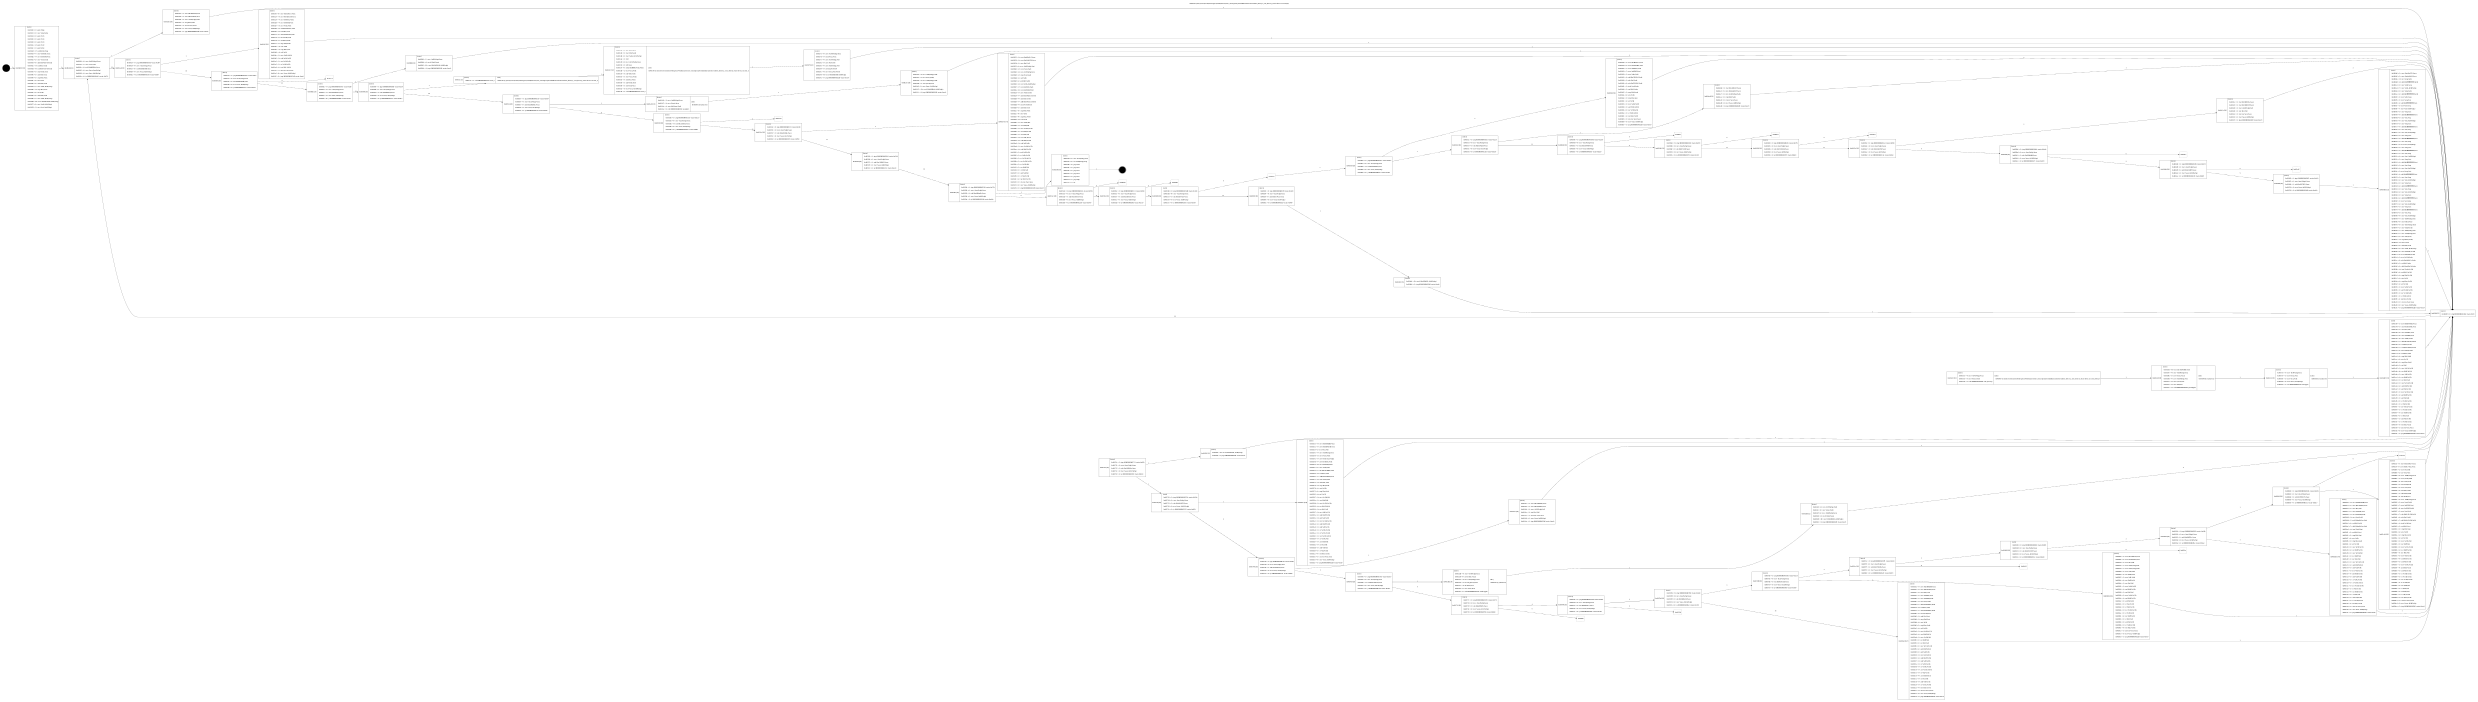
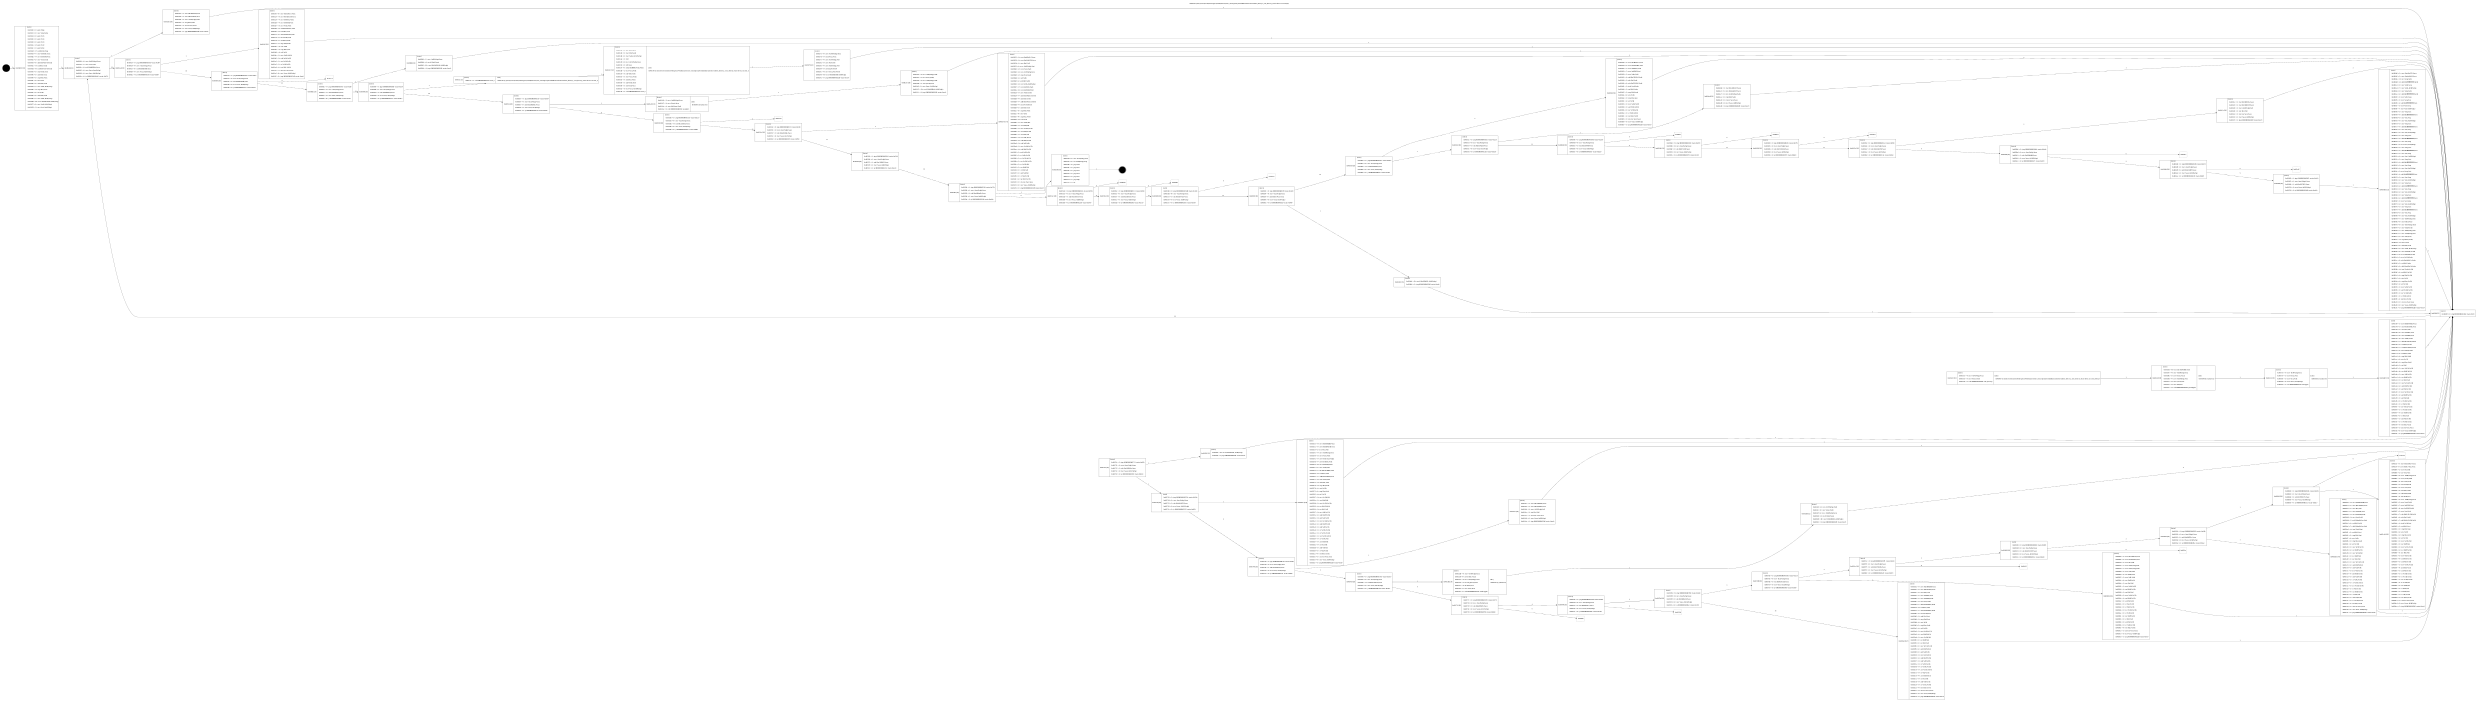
(1310, 172) -> (1320, 183)
